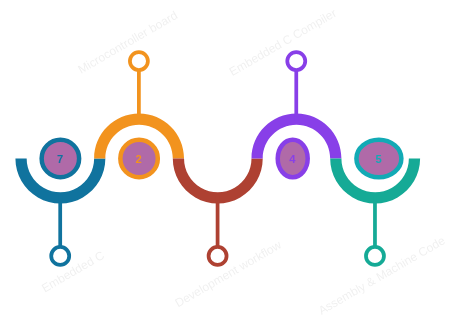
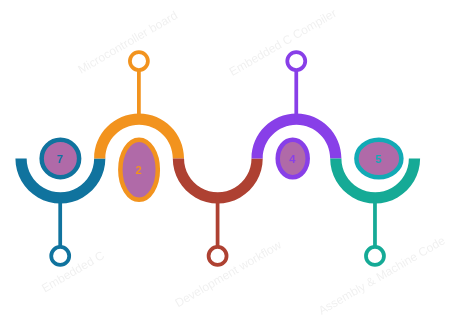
(139, 159) -> (139, 170)
